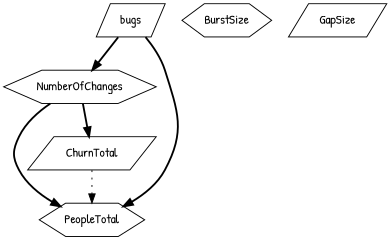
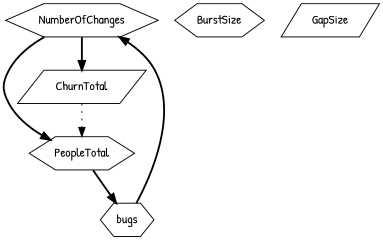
(131, 20) -> (127, 220)
(178, 124) -> (102, 183)
